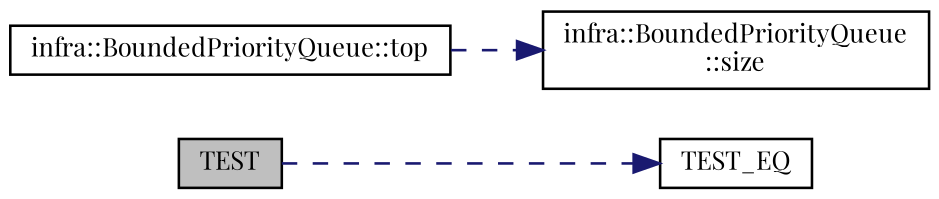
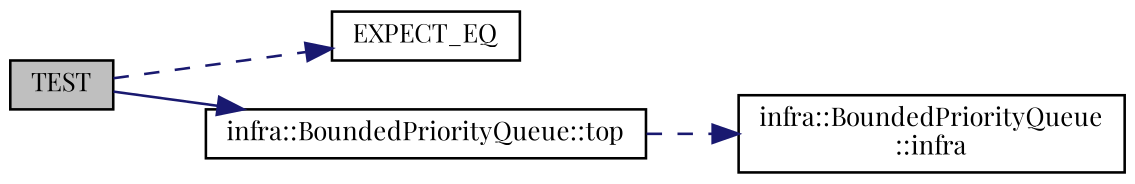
(736, 50) -> (932, 134)
none -> (166, 99)
(736, 163) -> (426, 36)
